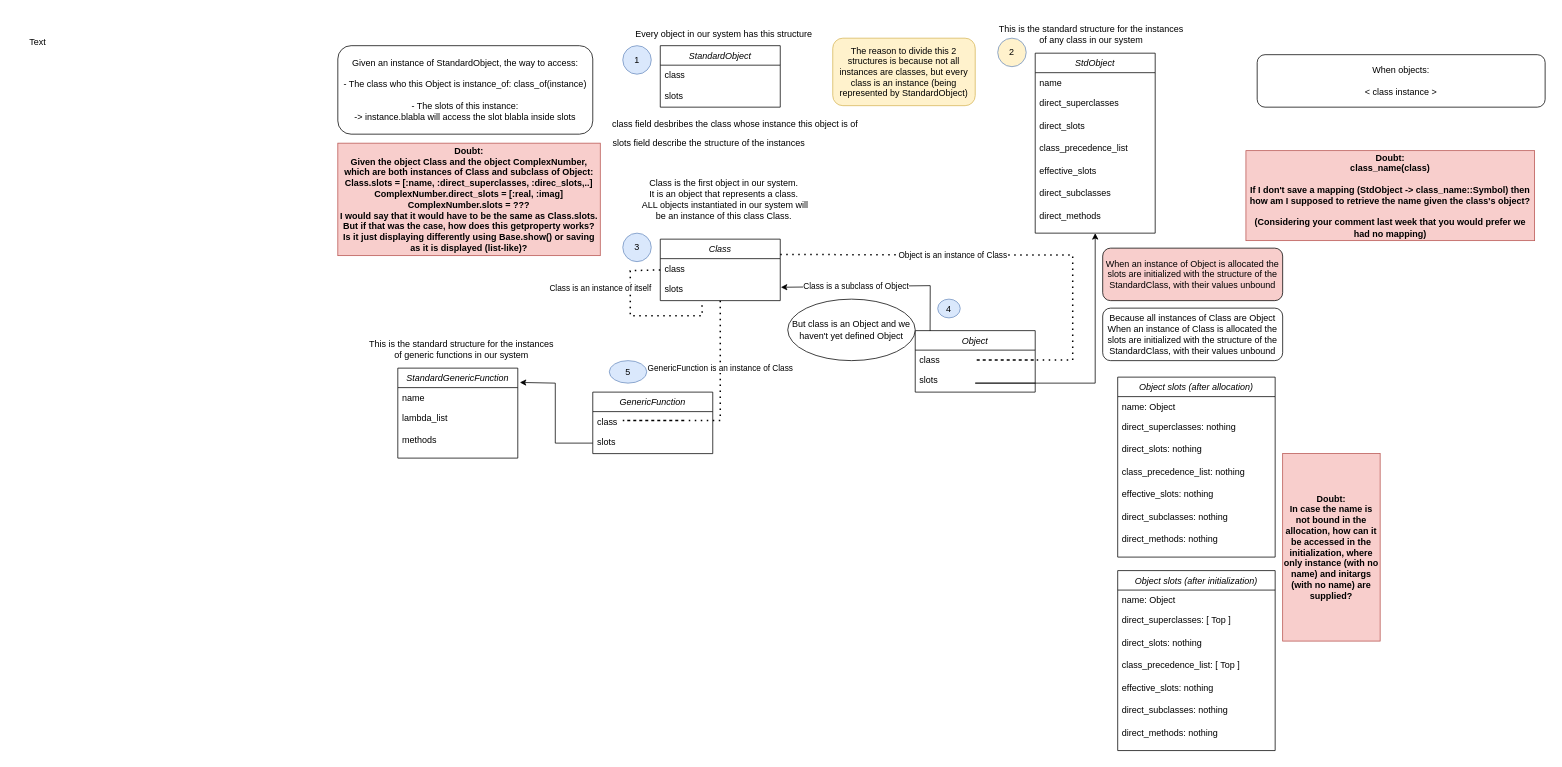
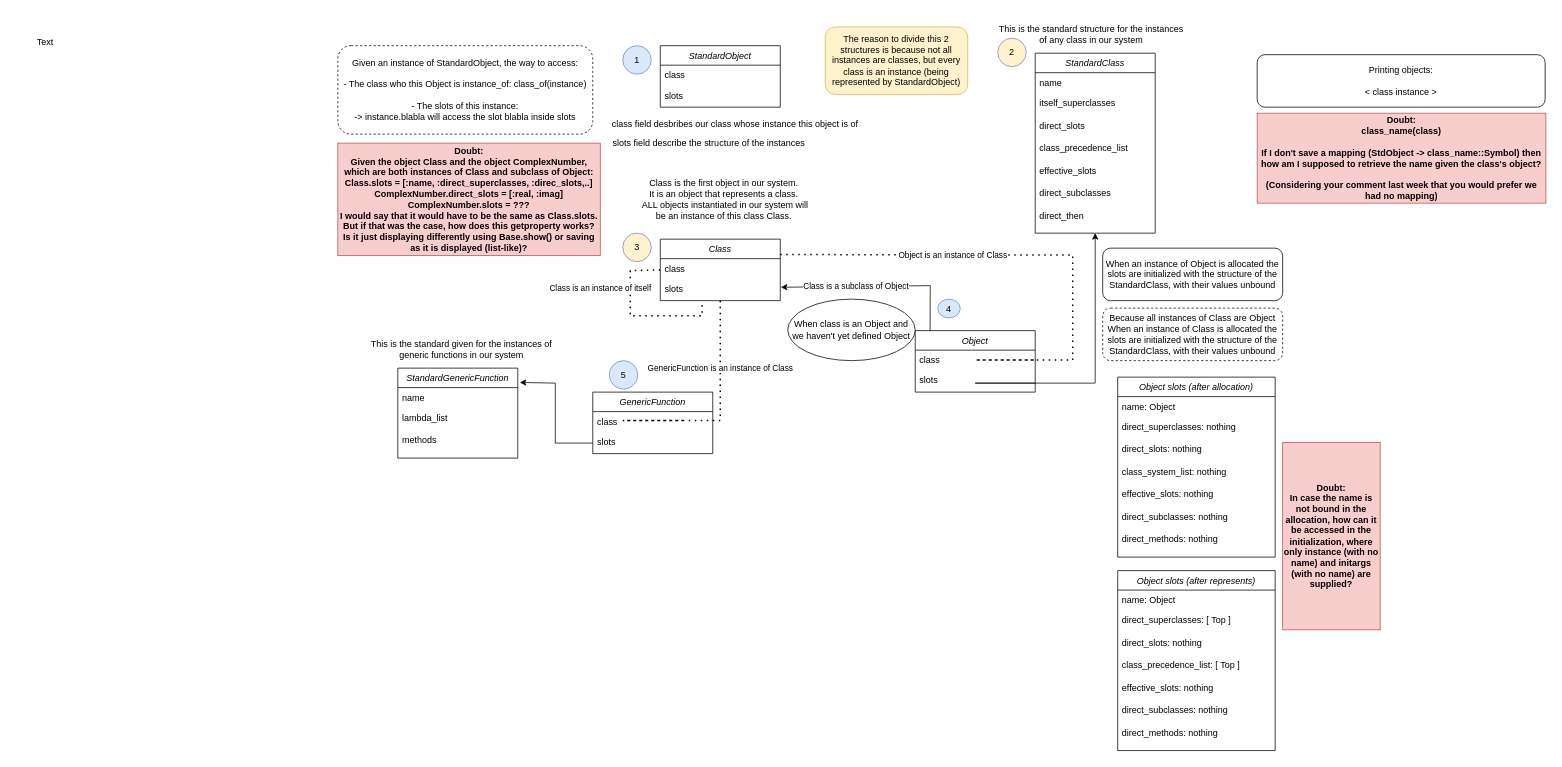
(724, 34) -> none
(38, 42) -> (45, 42)
(1095, 63) -> (1095, 63)
(904, 72) -> (897, 60)
(1401, 81) -> (1401, 81)
(465, 90) -> (465, 90)
(1085, 103) -> (1084, 103)
(735, 124) -> (735, 124)
(1391, 195) -> (1402, 158)
(1074, 216) -> (1066, 216)
(637, 247) -> (637, 247)
(1193, 274) -> (1193, 274)
(852, 330) -> (852, 330)
(1193, 334) -> (1193, 334)
(462, 349) -> (462, 349)
(628, 372) -> (624, 375)
(1191, 472) -> (1181, 472)
(1332, 547) -> (1332, 536)
(1196, 581) -> (1196, 581)
